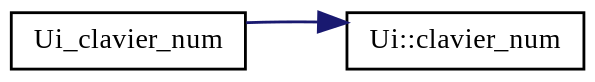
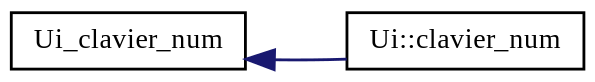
(282, 22) -> (311, 60)
